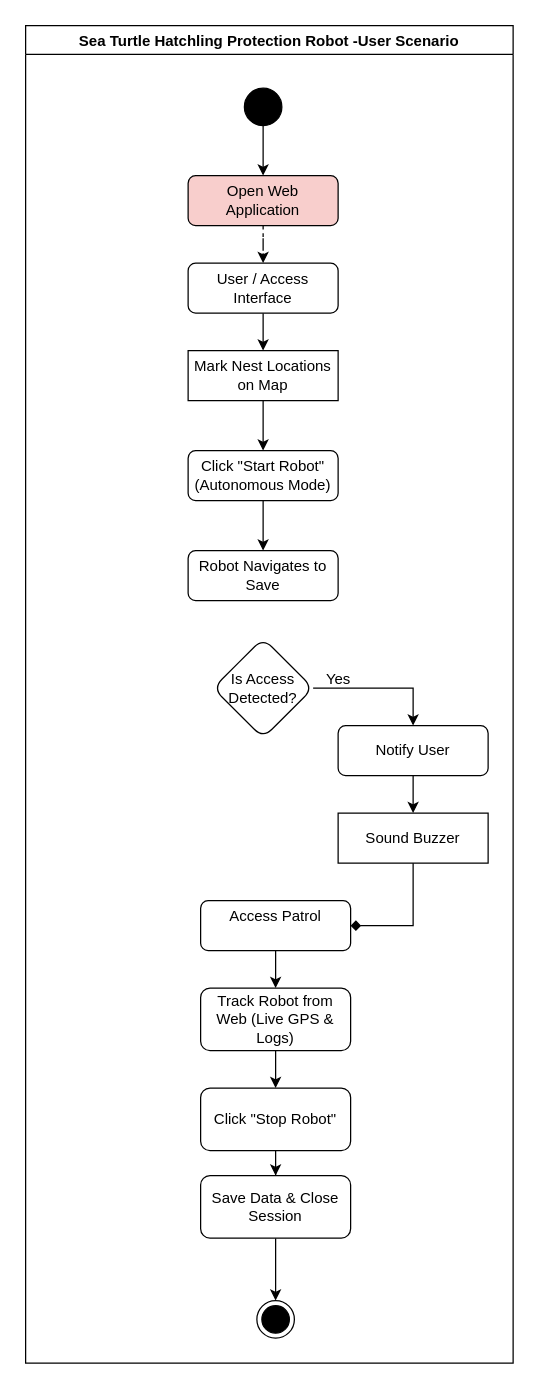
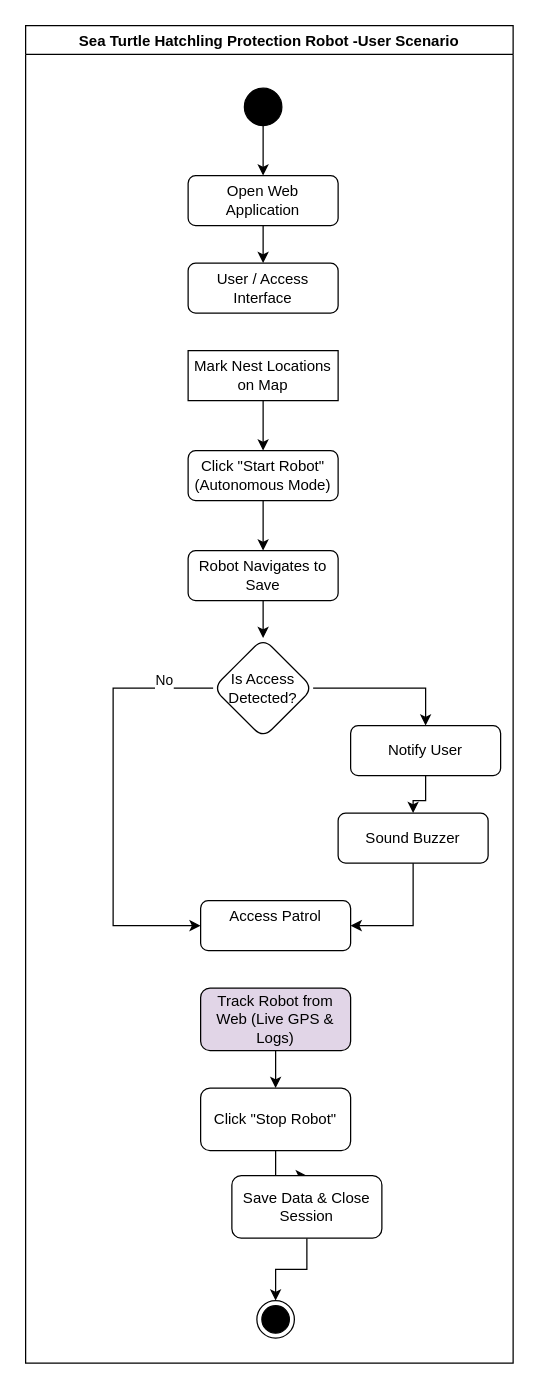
(263, 201) -> (263, 201)
(263, 233) -> (263, 233)
(263, 336) -> none
none -> (263, 624)
(338, 679) -> none
(413, 751) -> (426, 751)
none -> (113, 824)
(413, 838) -> (413, 838)
(361, 926) -> (361, 926)
(276, 974) -> none
(276, 1019) -> (276, 1019)
(276, 1207) -> (307, 1207)
